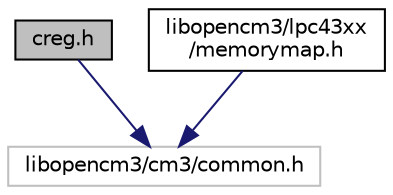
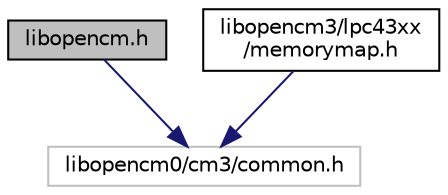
(64, 40) -> (87, 40)
(164, 166) -> (204, 166)
